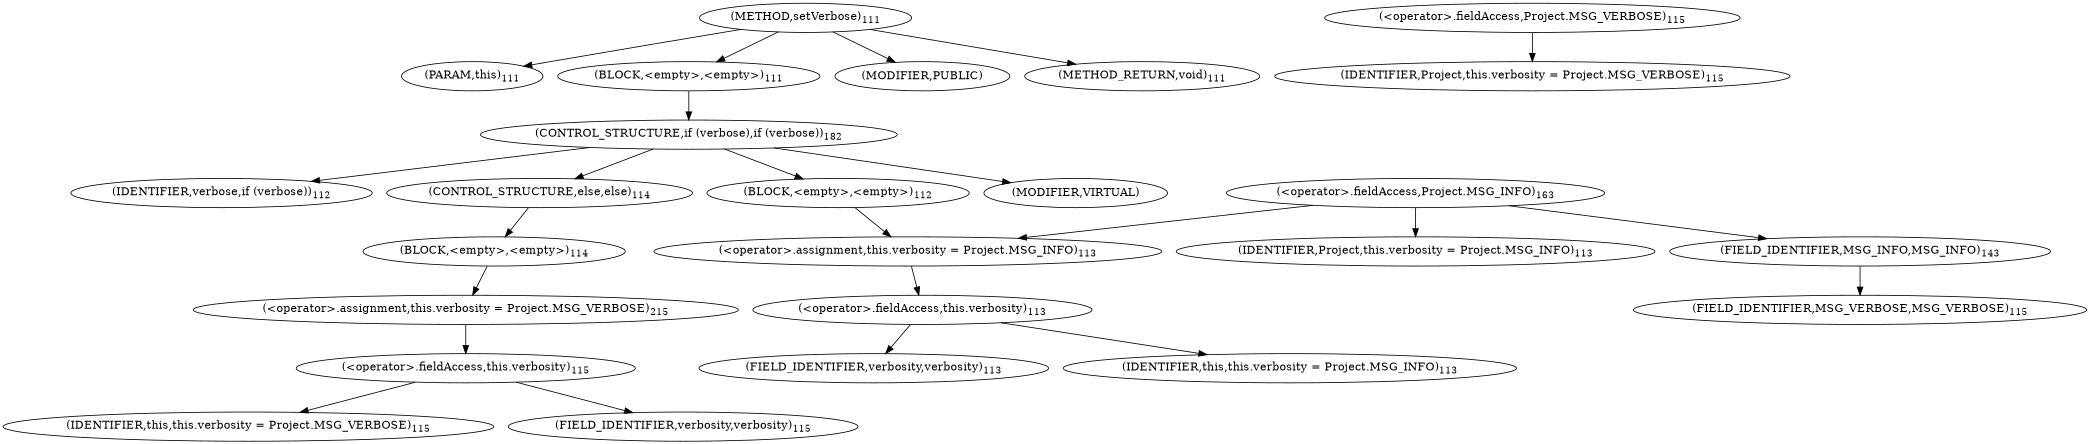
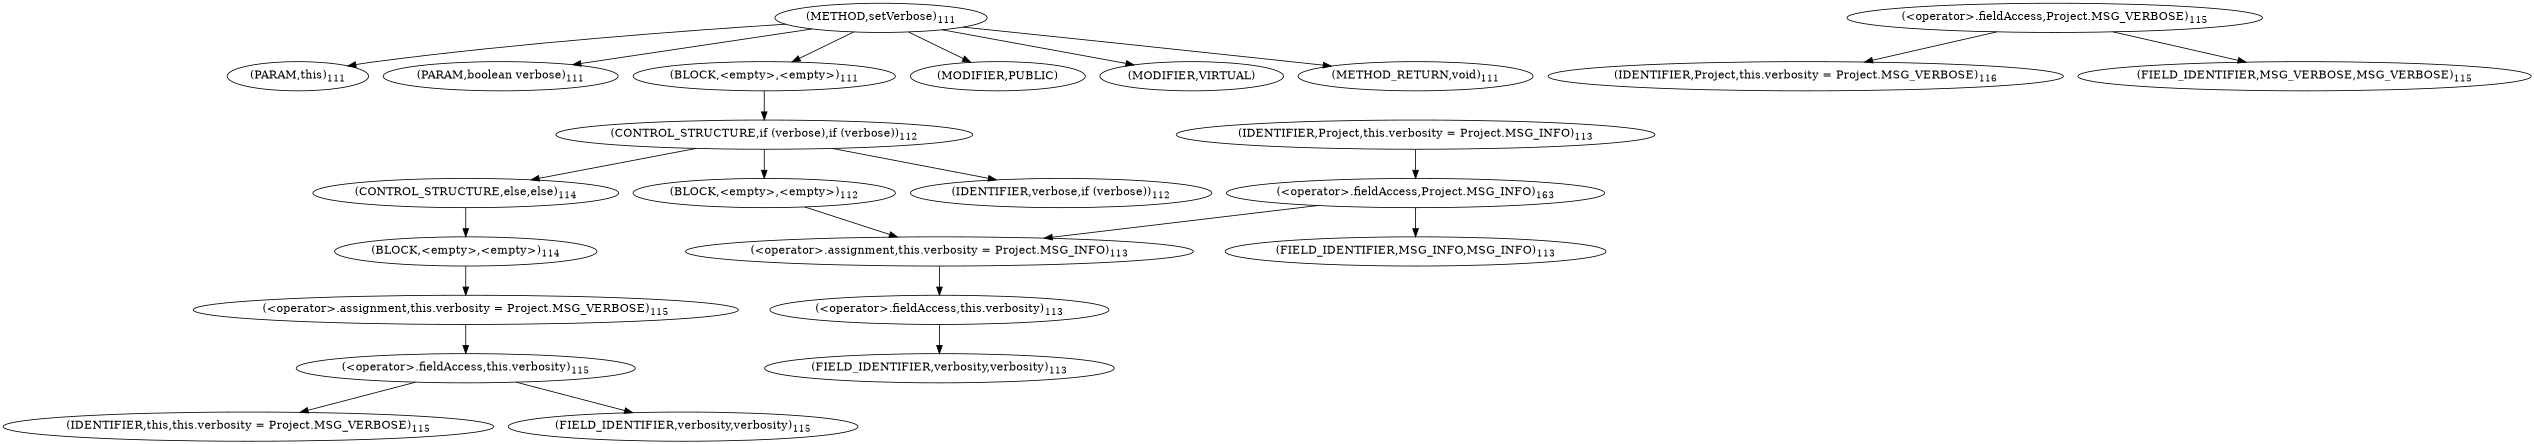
(1715, 75) -> (1988, 75)
none -> (501, 76)
(833, 133) -> (909, 133)
(888, 165) -> (1034, 47)
(1416, 218) -> (1416, 160)
(1991, 250) -> (1546, 250)
(1860, 277) -> (2175, 46)
(660, 309) -> (660, 309)
(1290, 368) -> none
